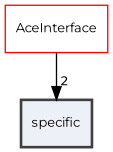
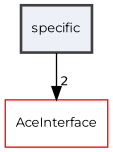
(56, 70) -> (56, 70)
